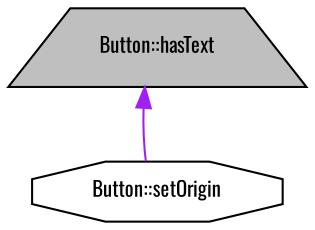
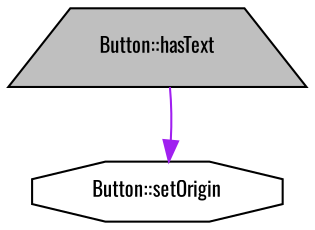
(144, 135) -> (171, 114)
